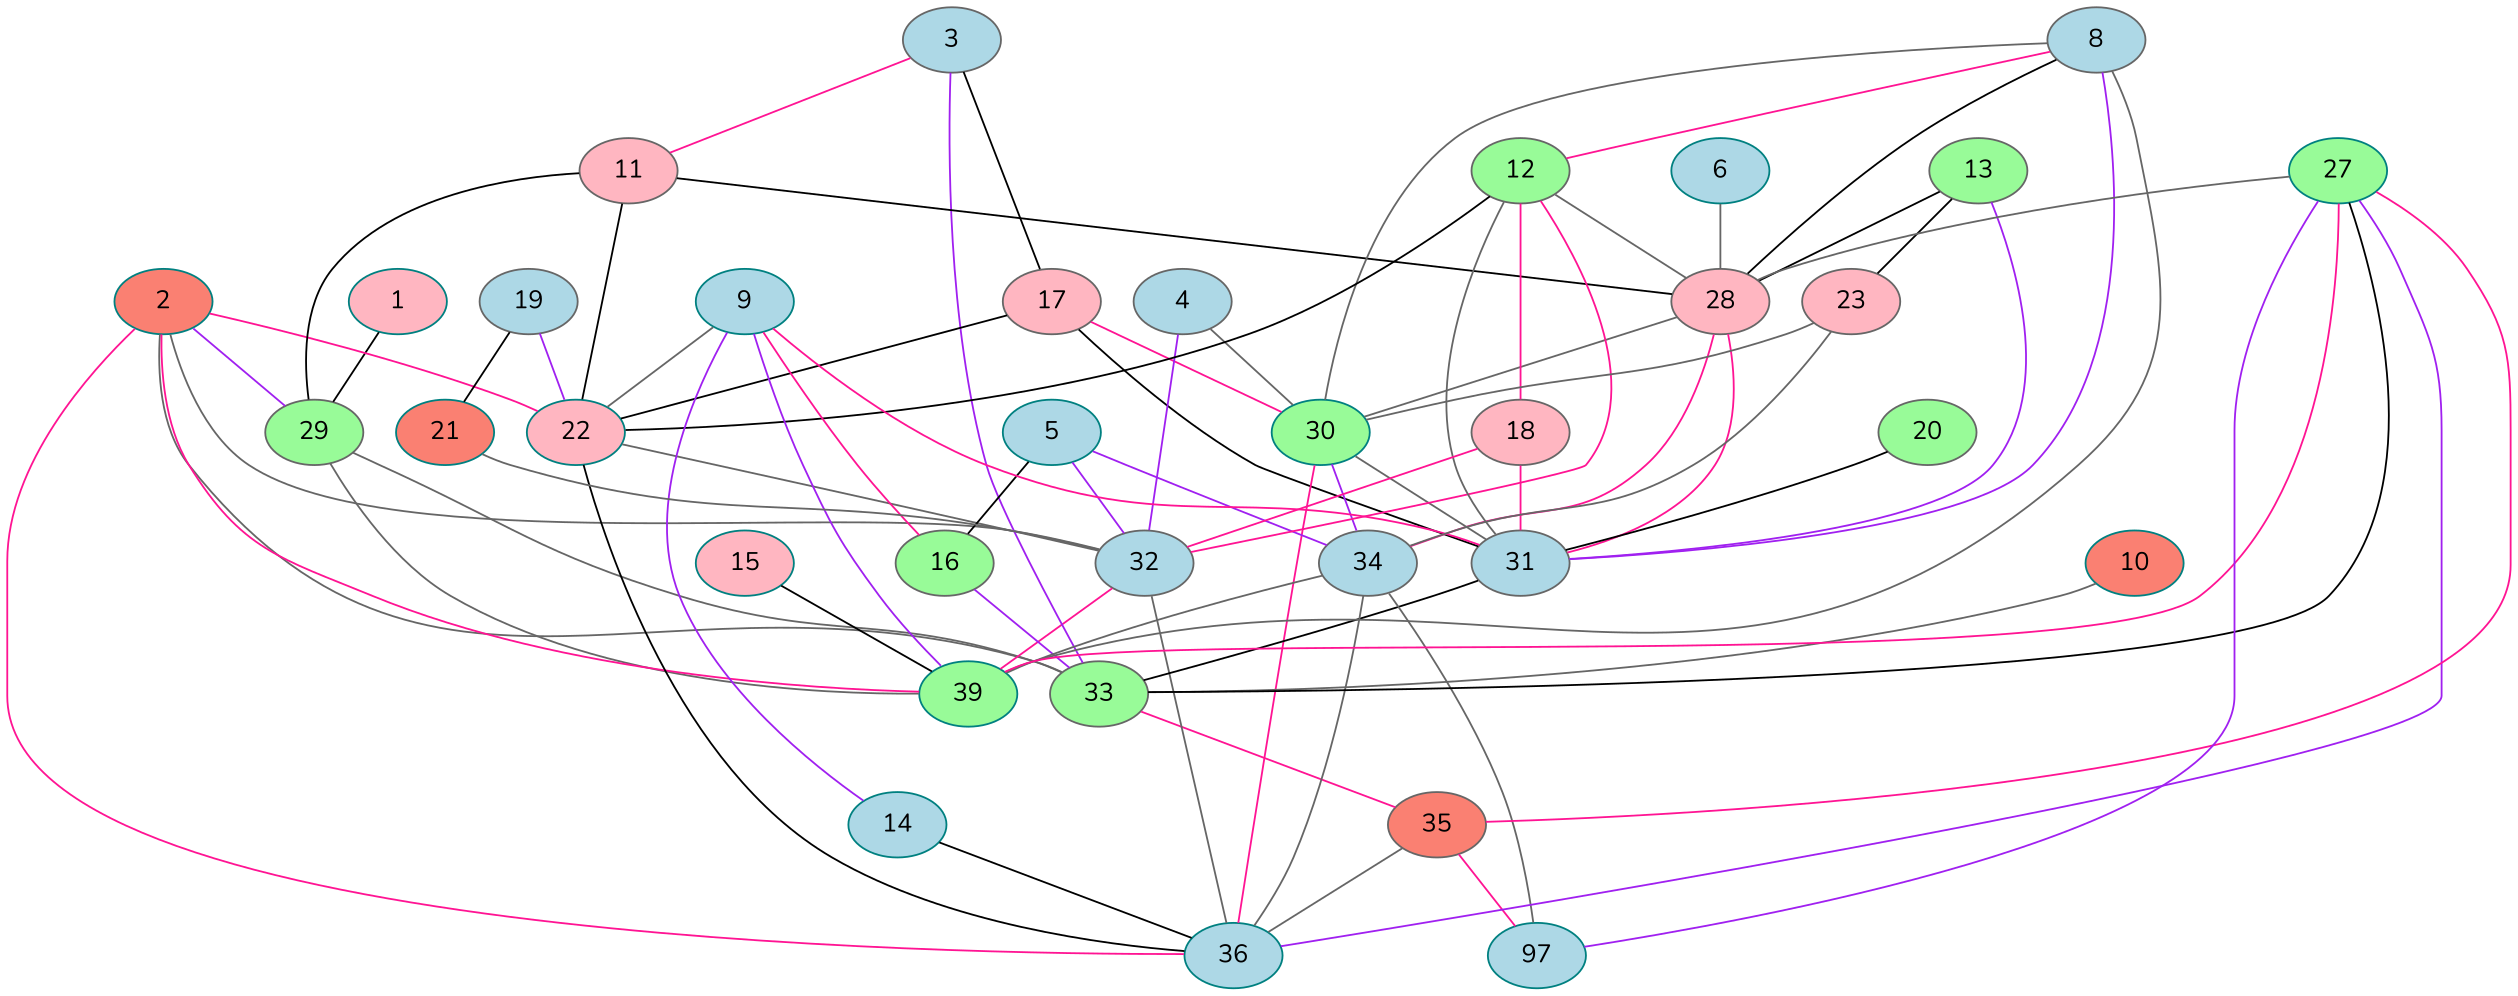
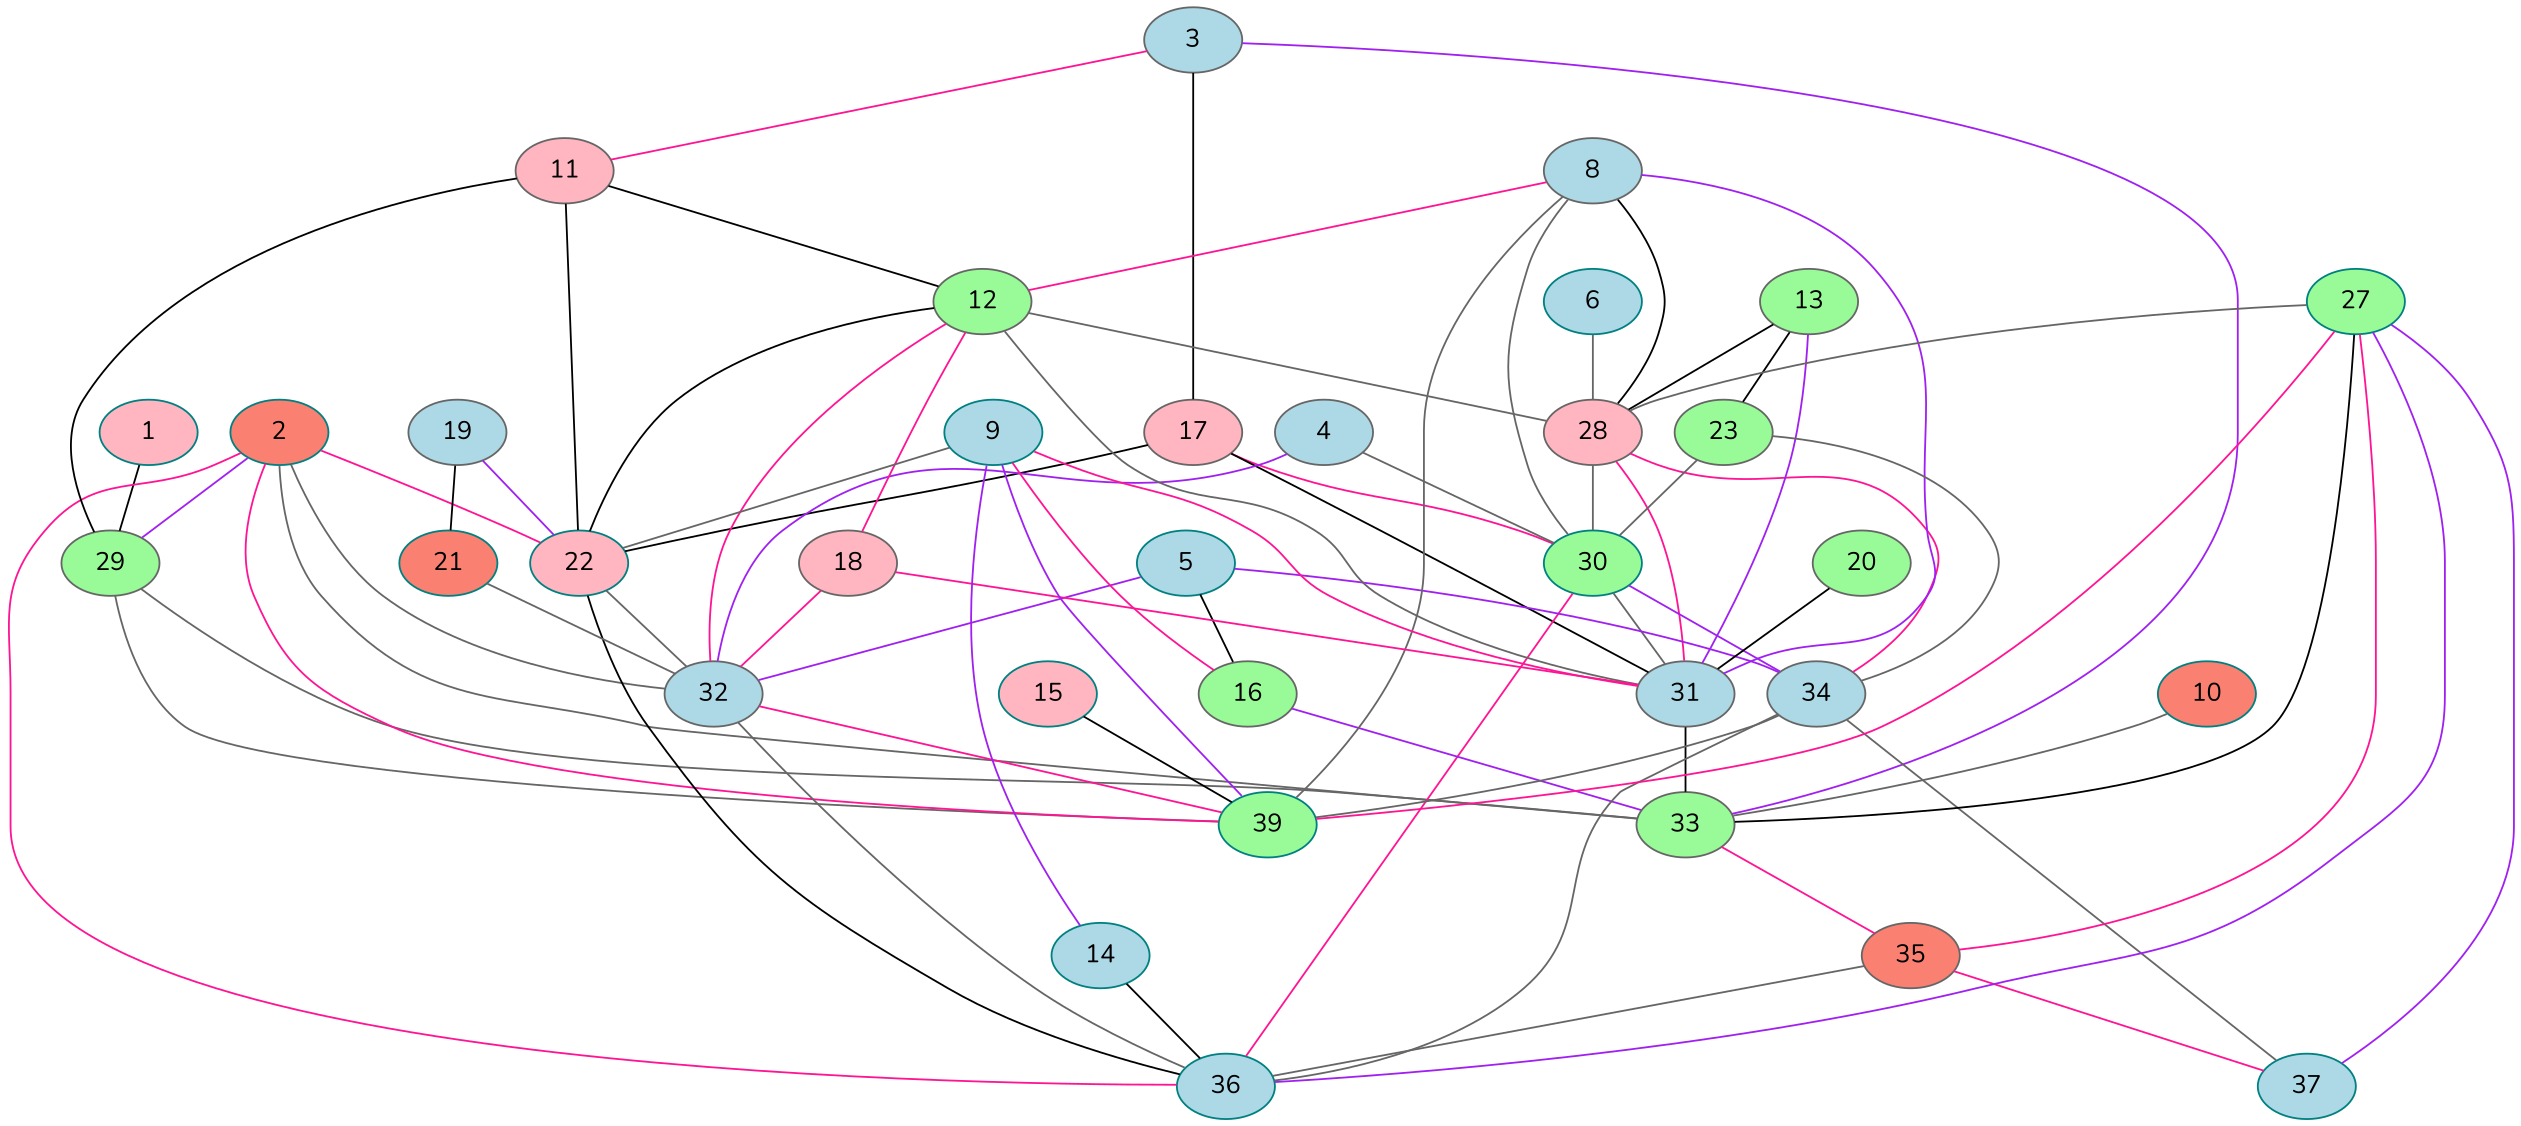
(1174, 236) -> (774, 236)
(1851, 302) -> (1724, 432)
(1537, 956) -> (2307, 1086)
